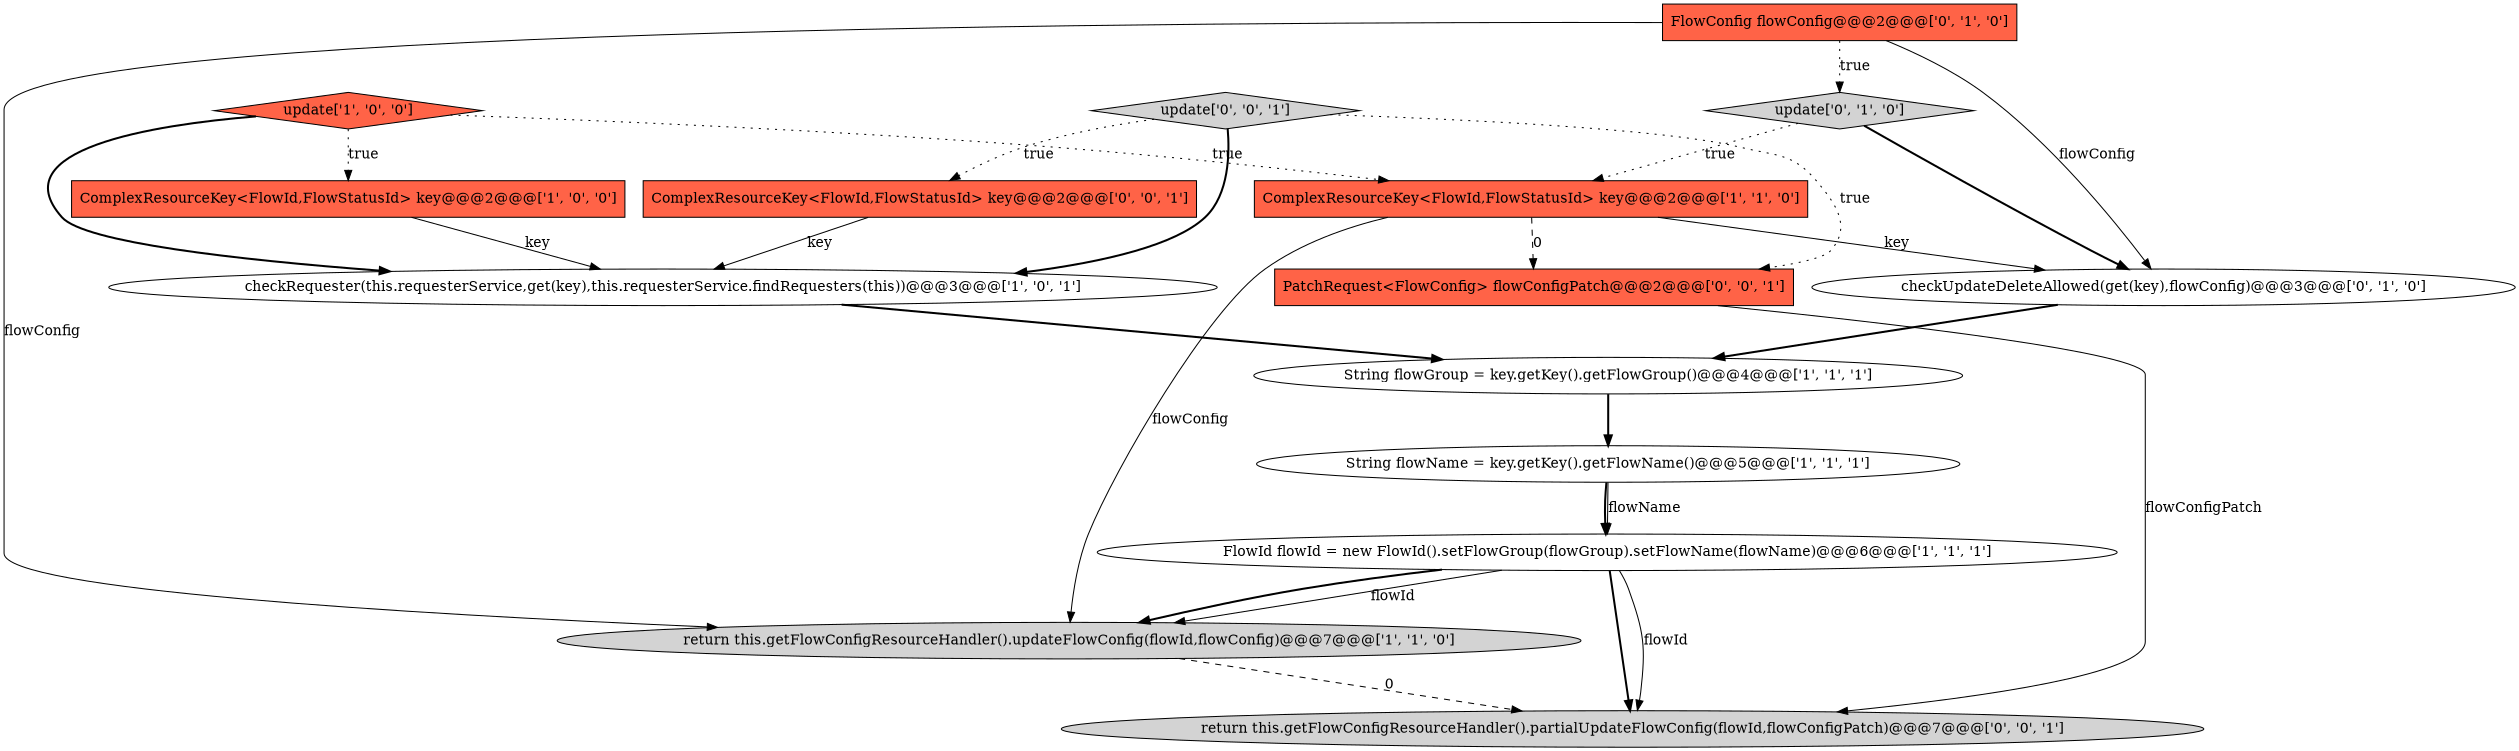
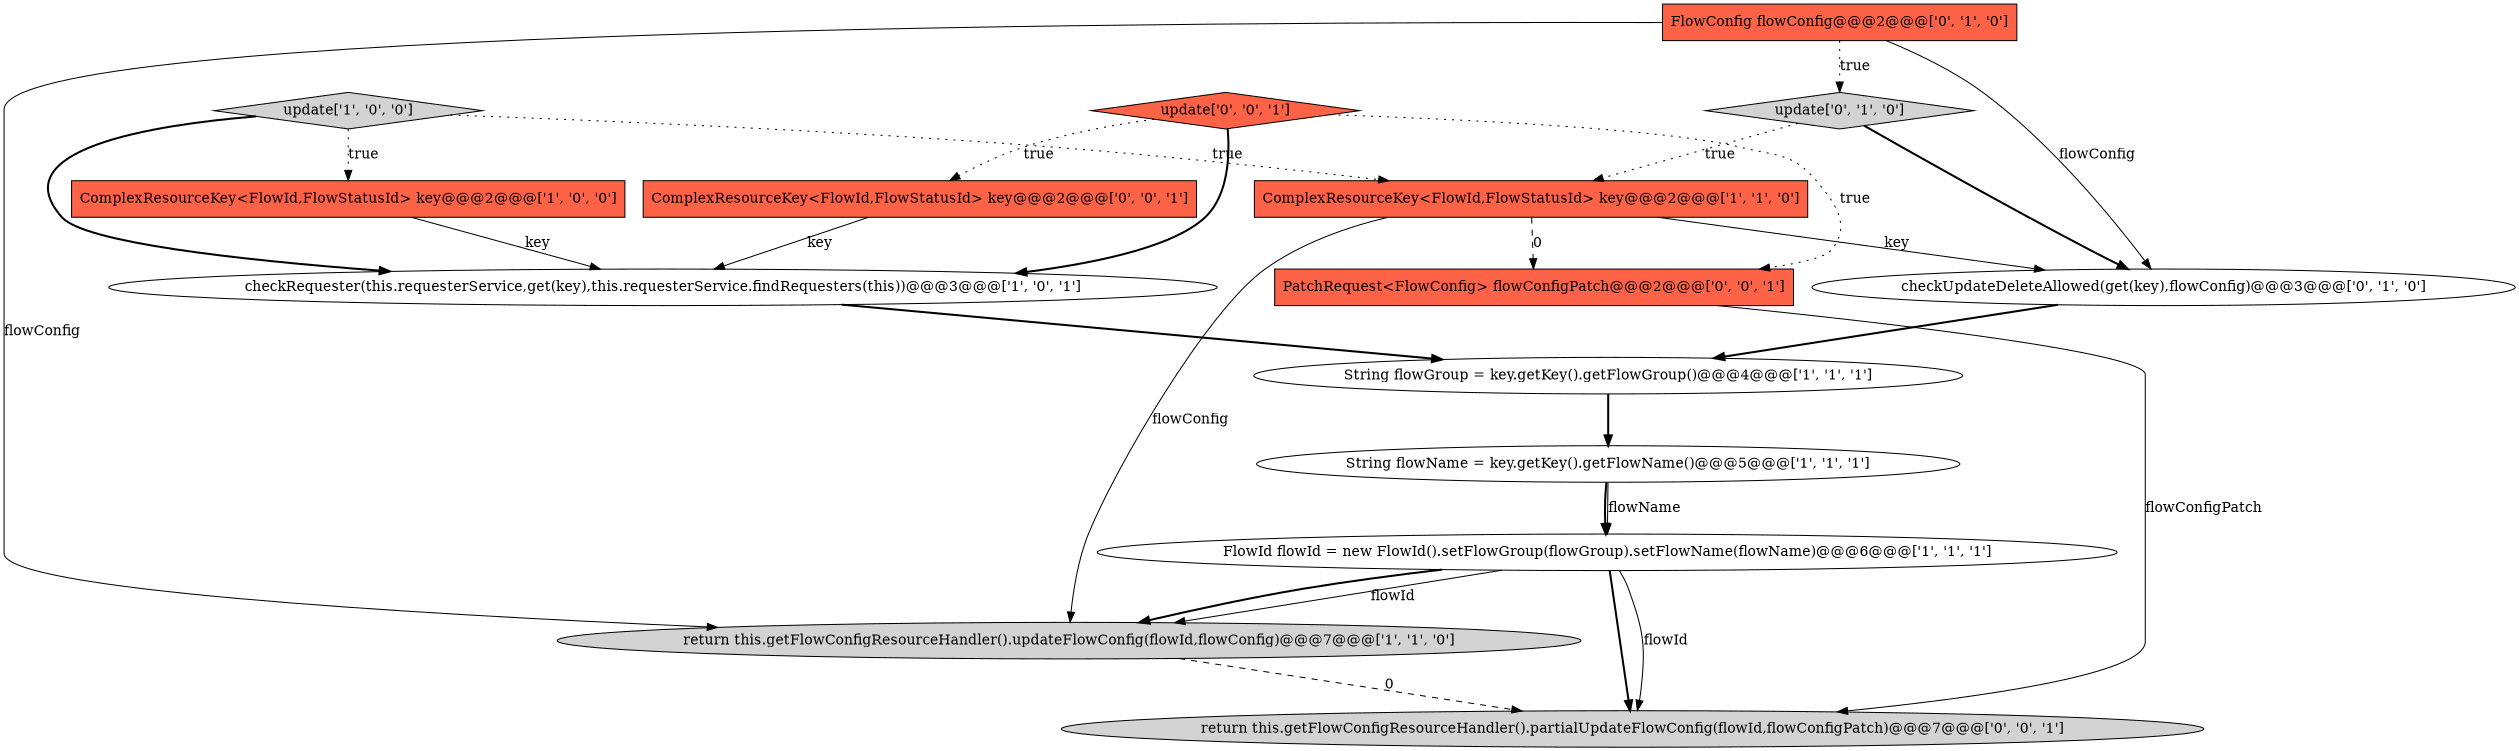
(348, 111) -> (348, 111)
(1225, 111) -> (1225, 111)
